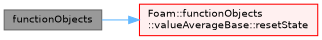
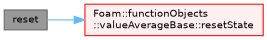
(53, 20) -> (26, 20)
